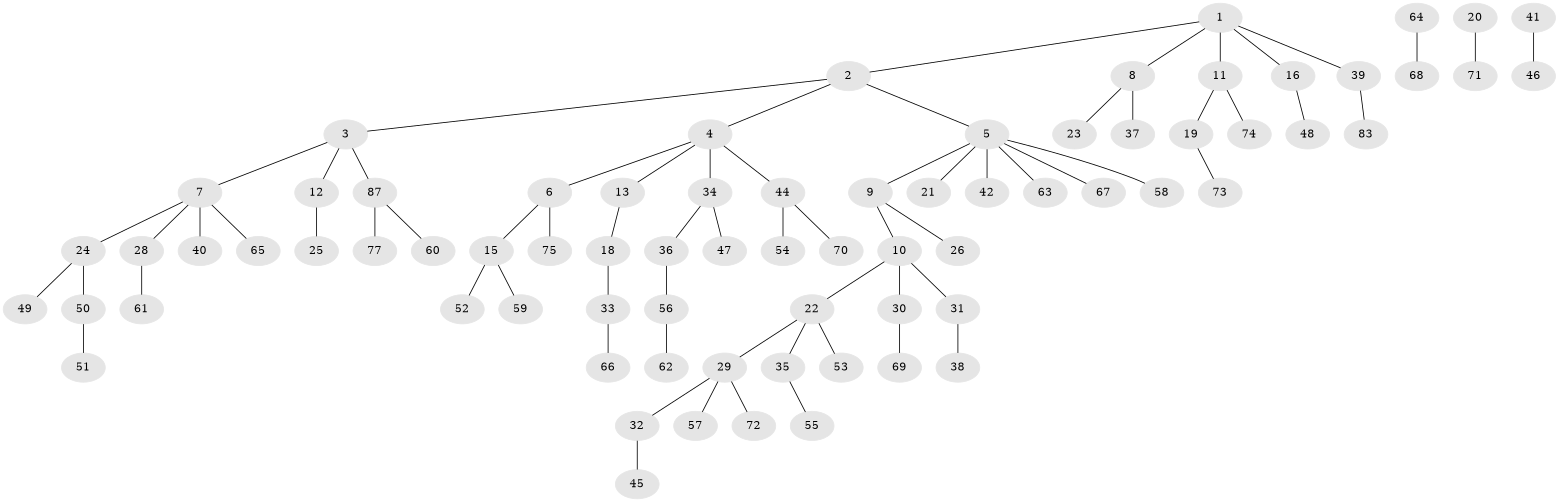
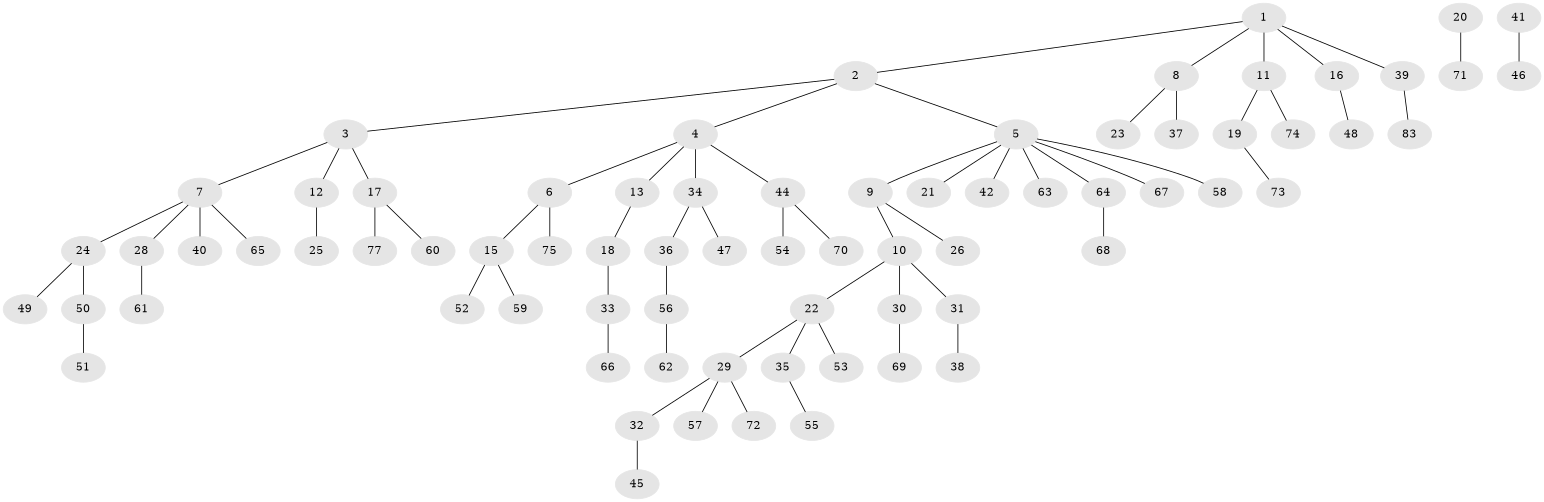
none -> (1060, 164)
(375, 193) -> (375, 193)
